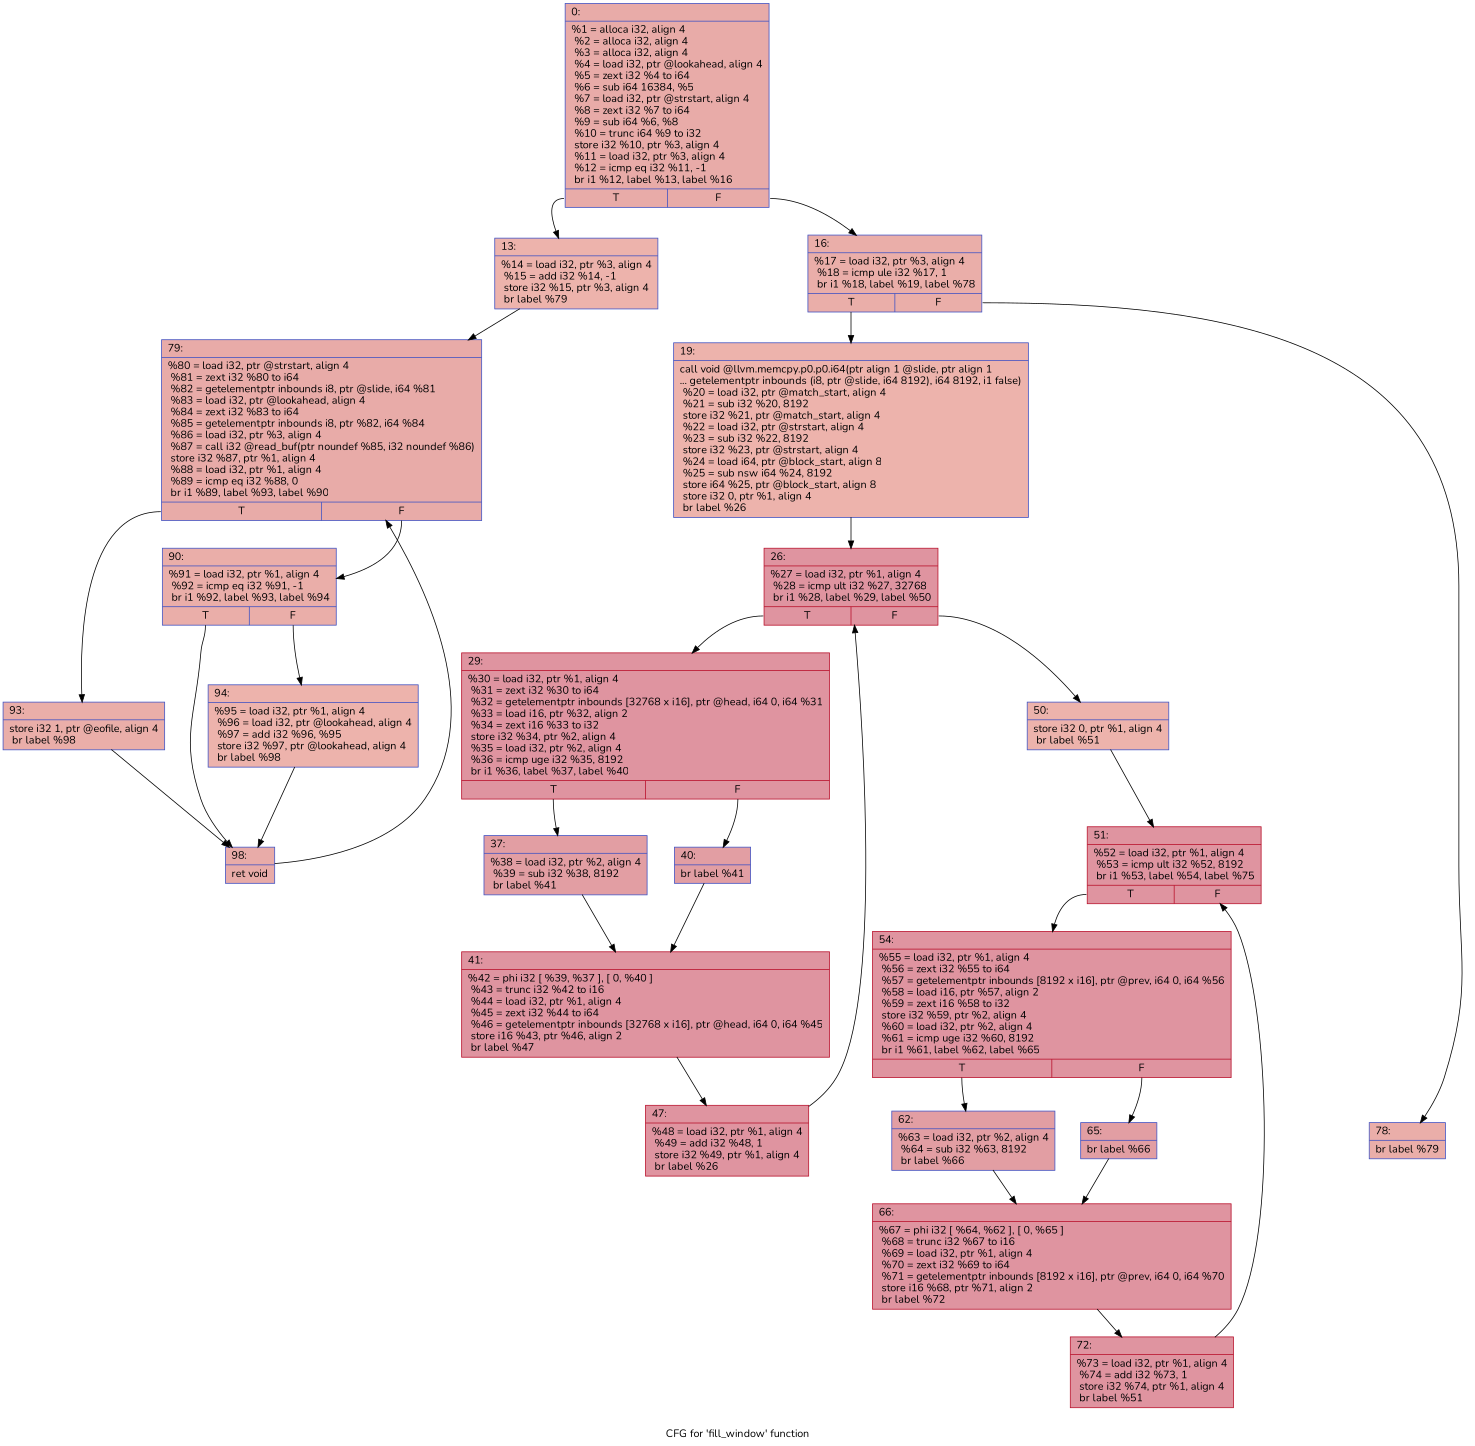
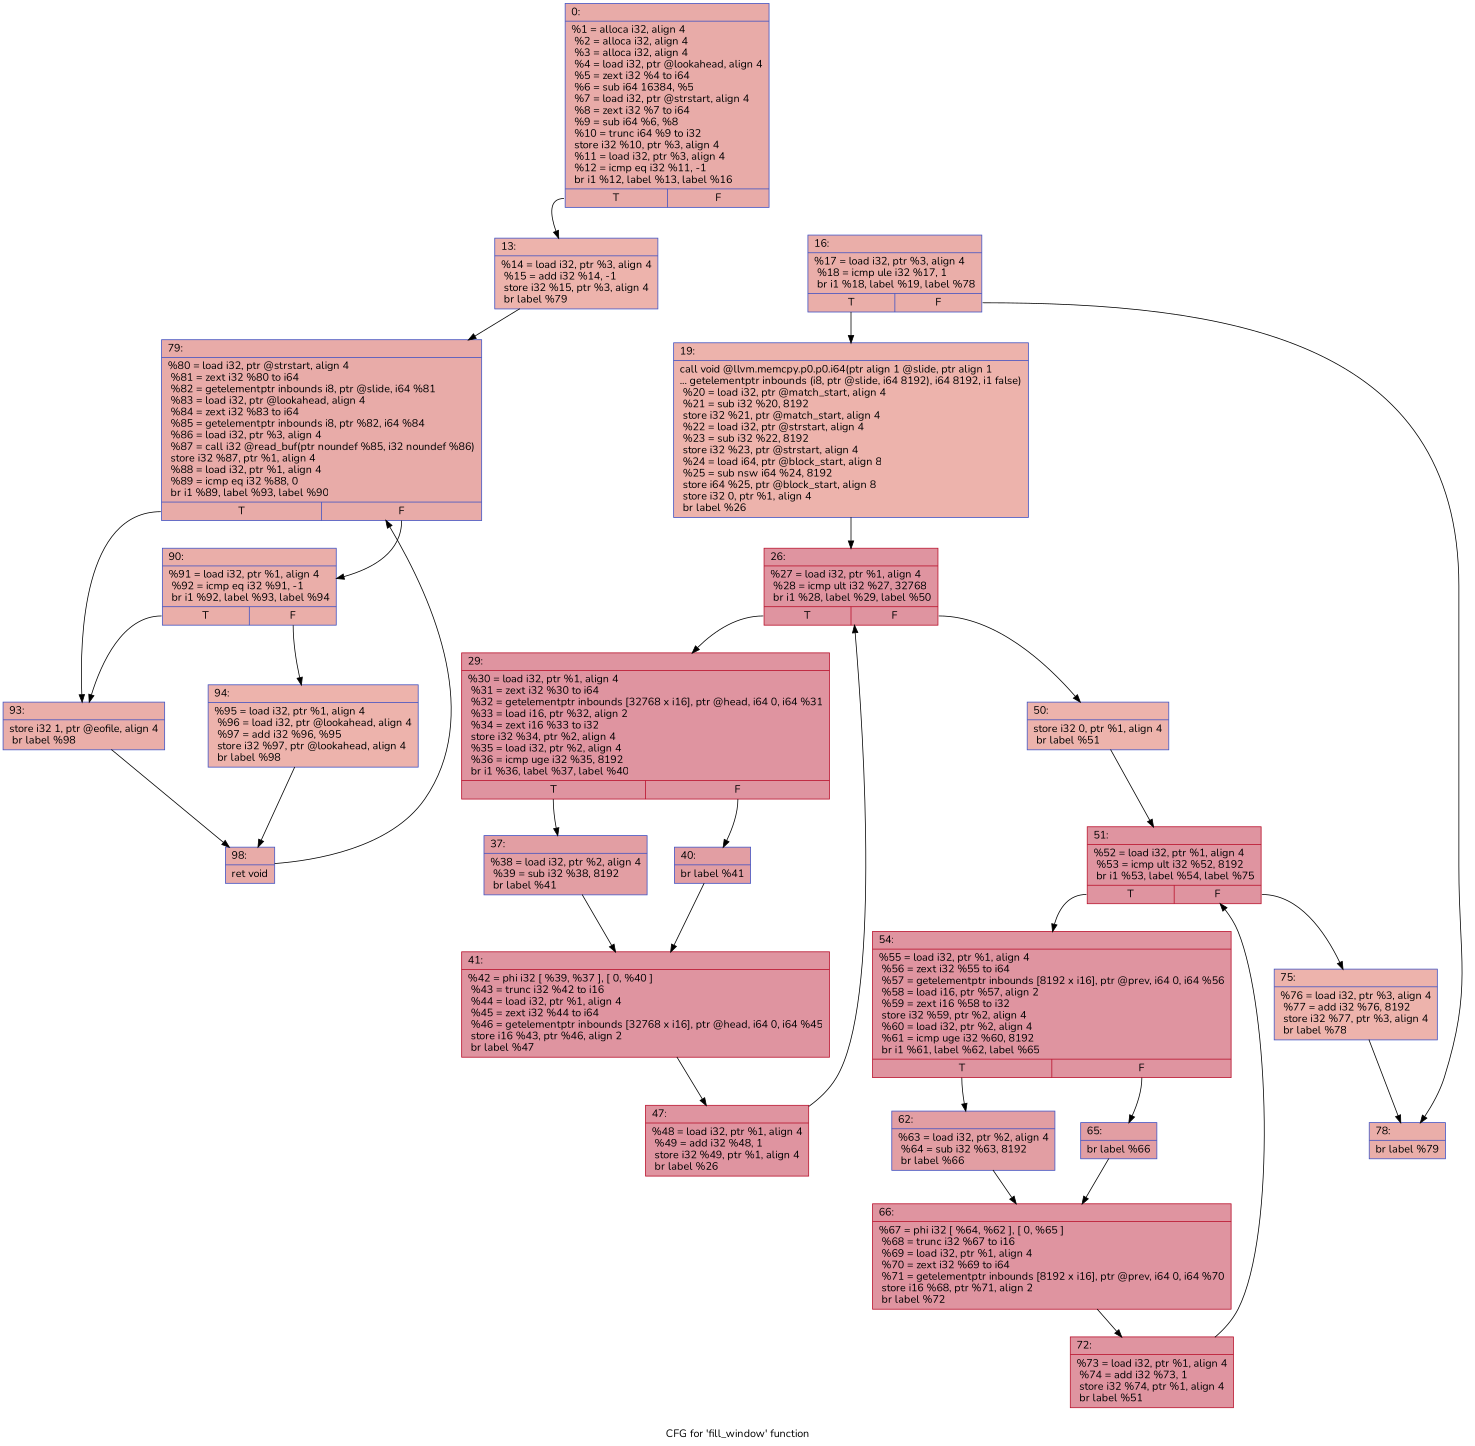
(813, 208) -> none
(191, 737) -> (115, 644)
none -> (1356, 1005)
